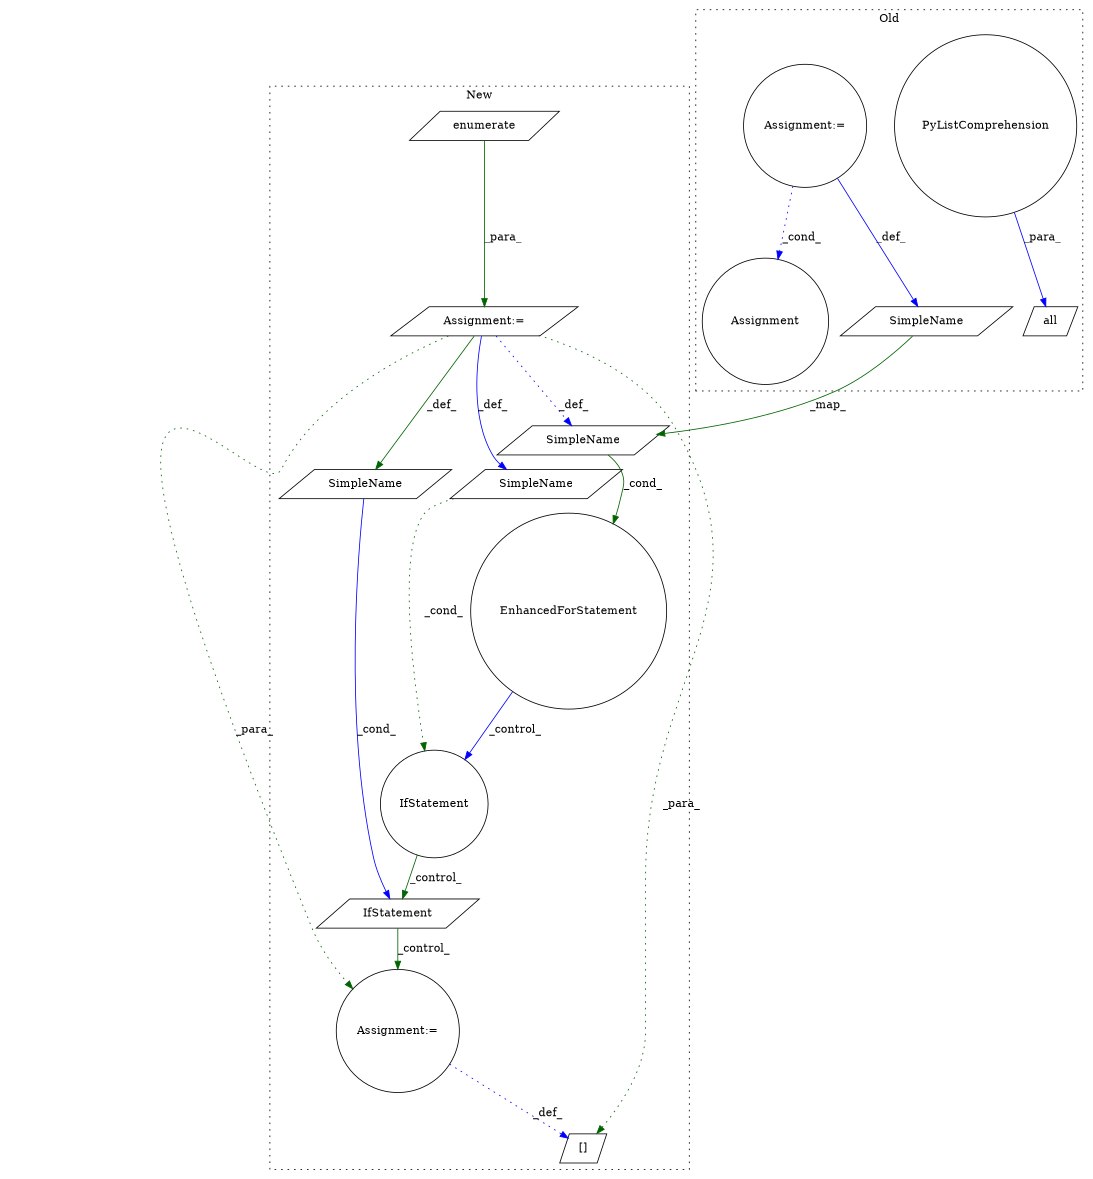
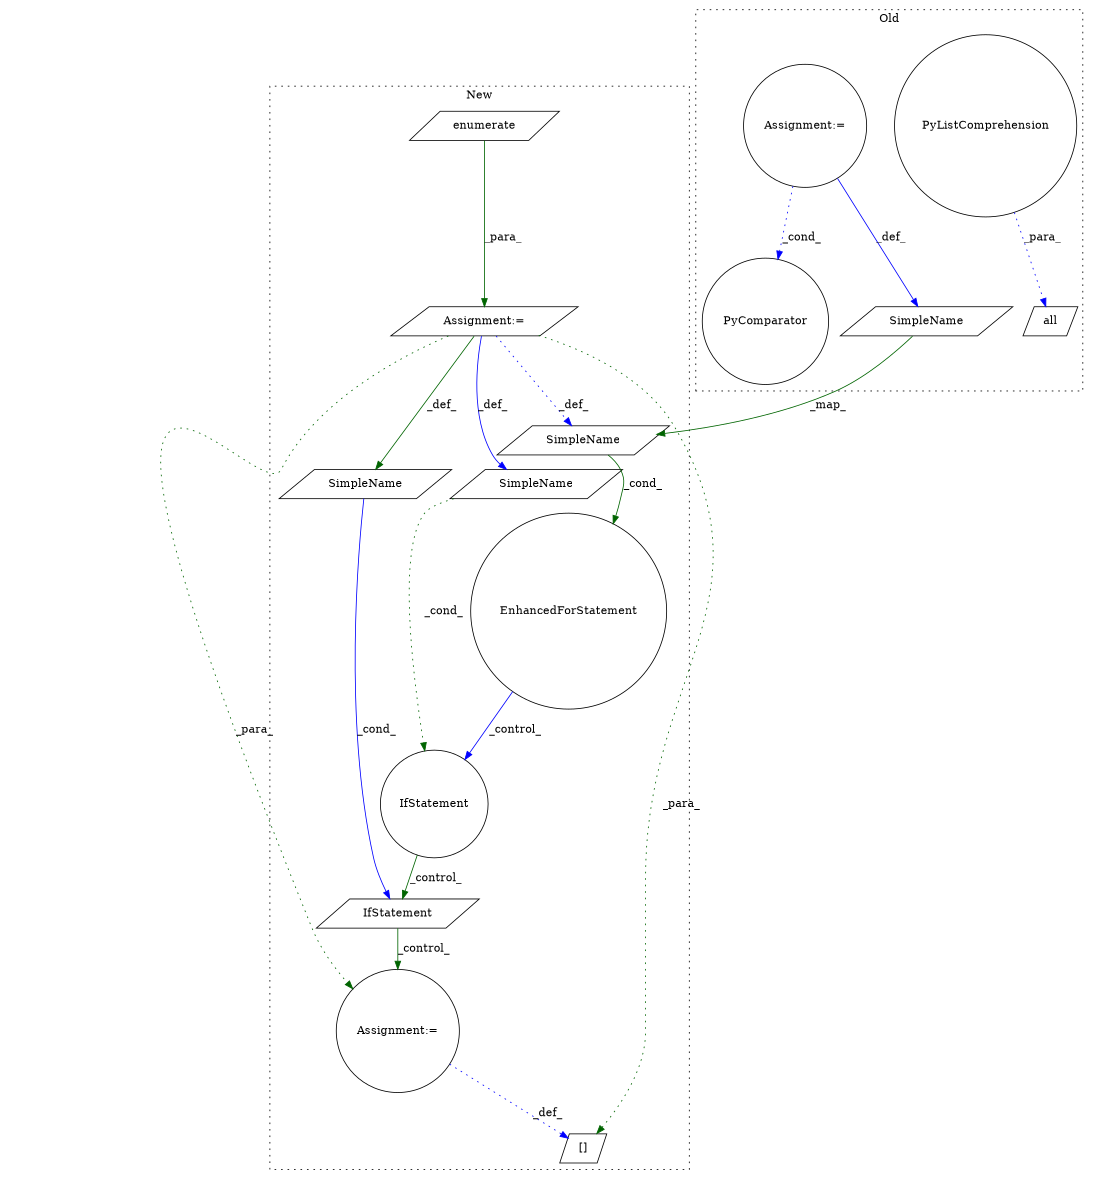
(1029, 256) -> (1029, 256)
(765, 321) -> (765, 321)
